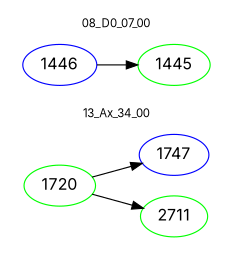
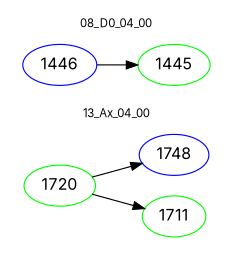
(117, 24) -> (117, 24)
(117, 114) -> (117, 114)
(174, 155) -> (174, 155)
(174, 216) -> (174, 216)
